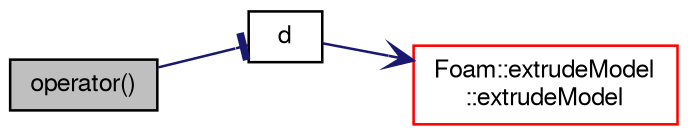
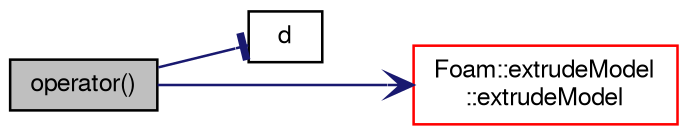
(355, 50) -> (273, 85)
